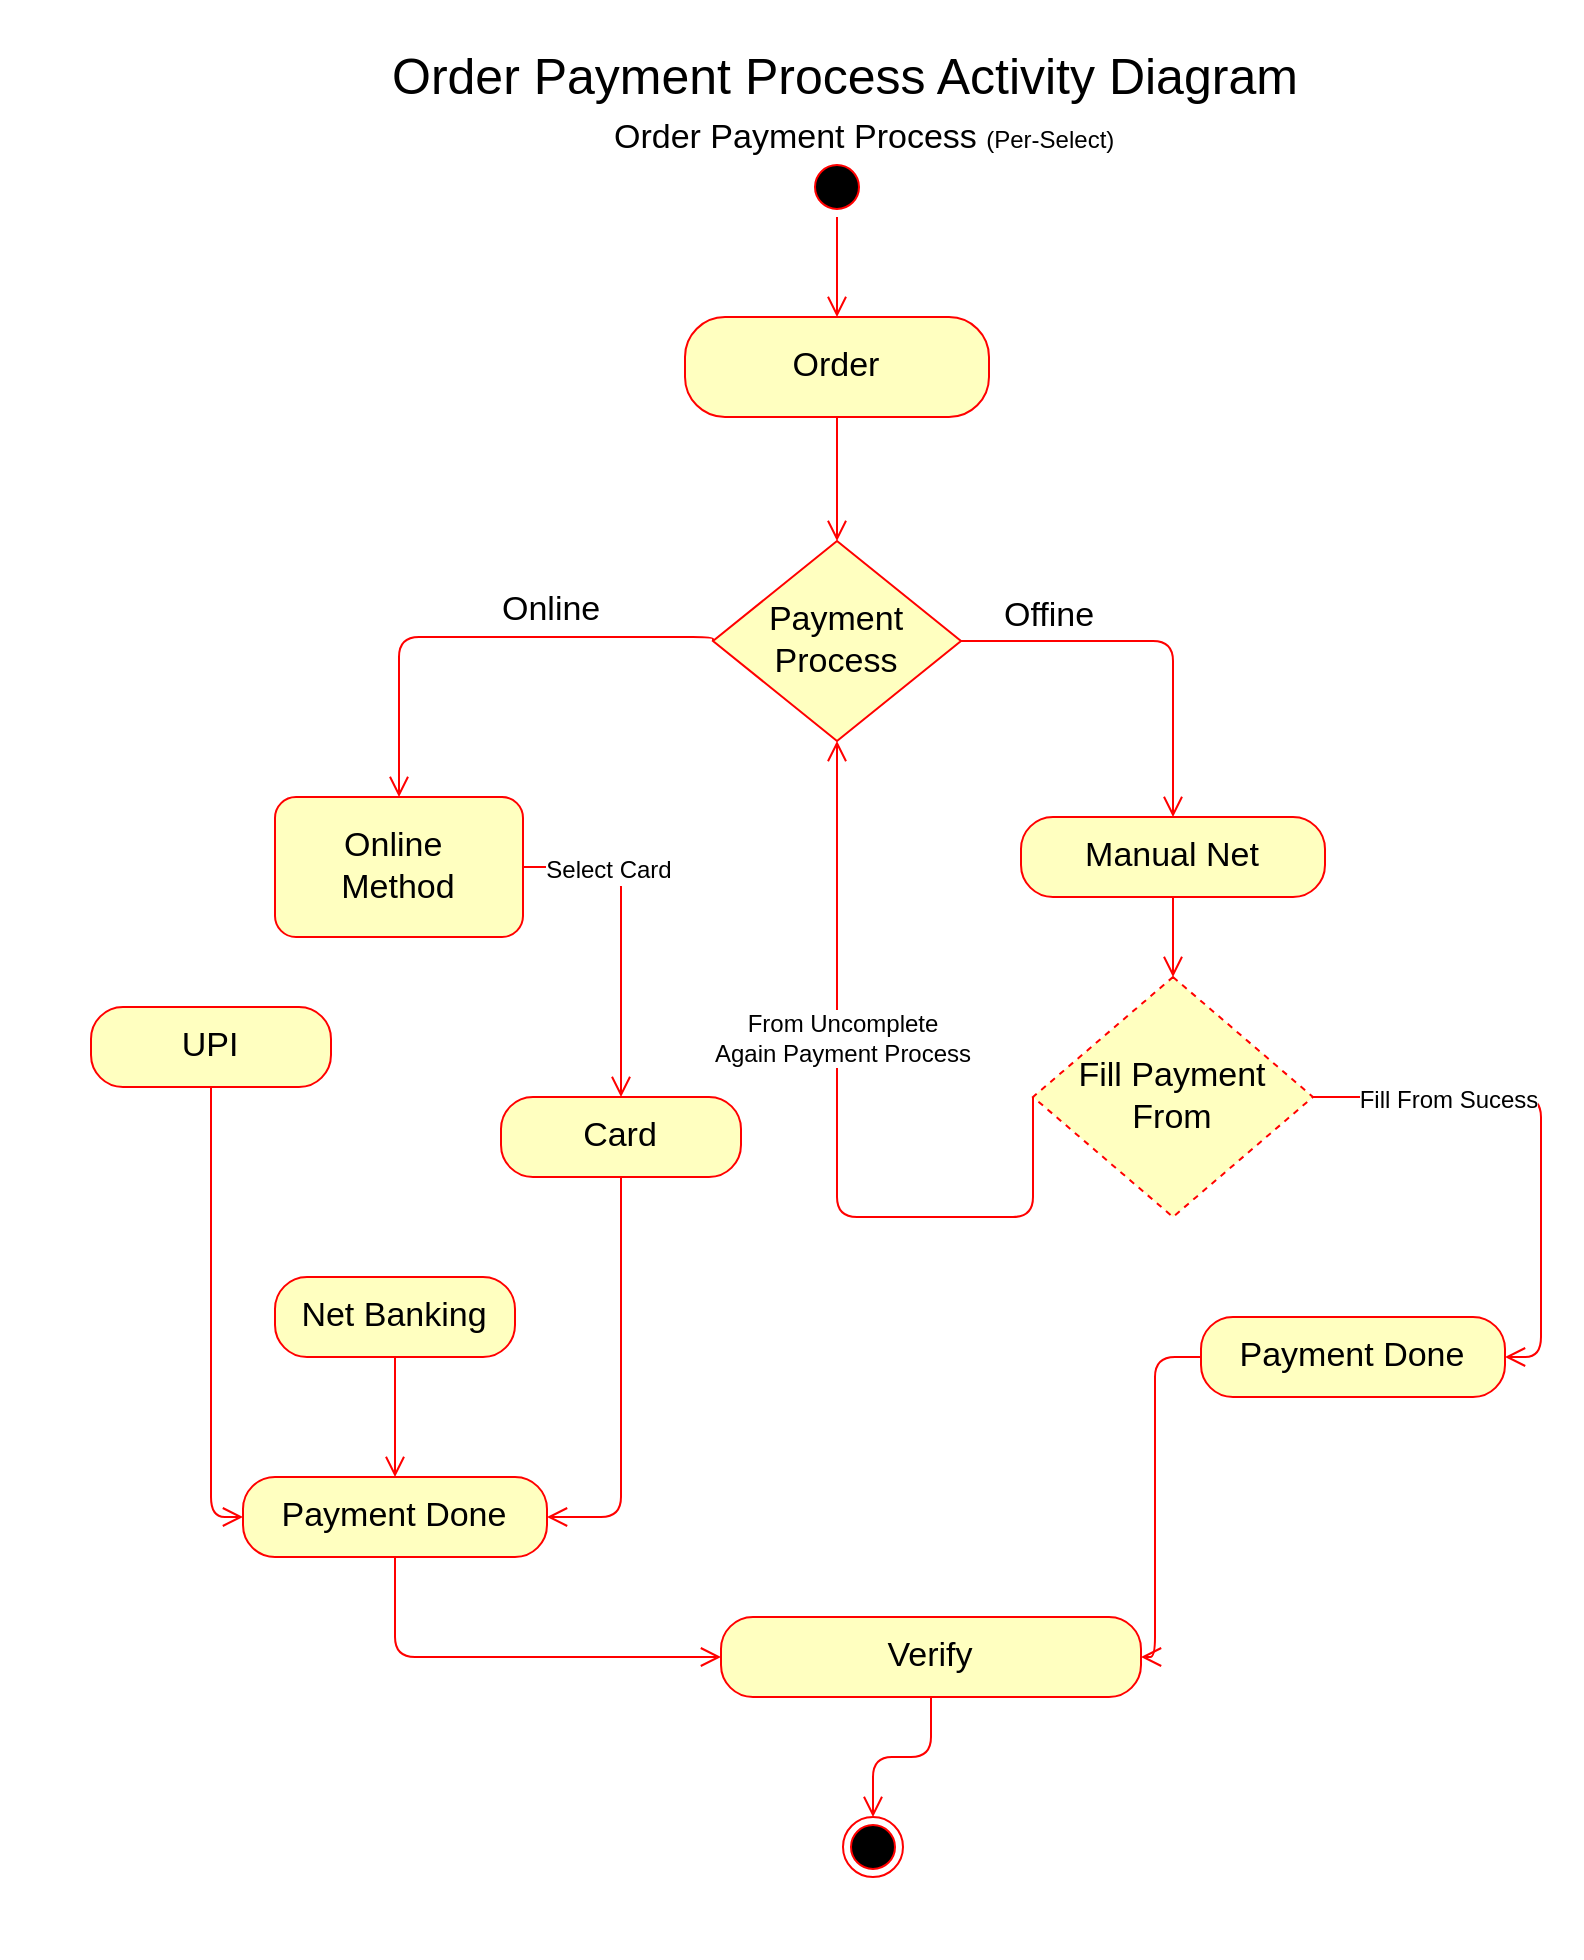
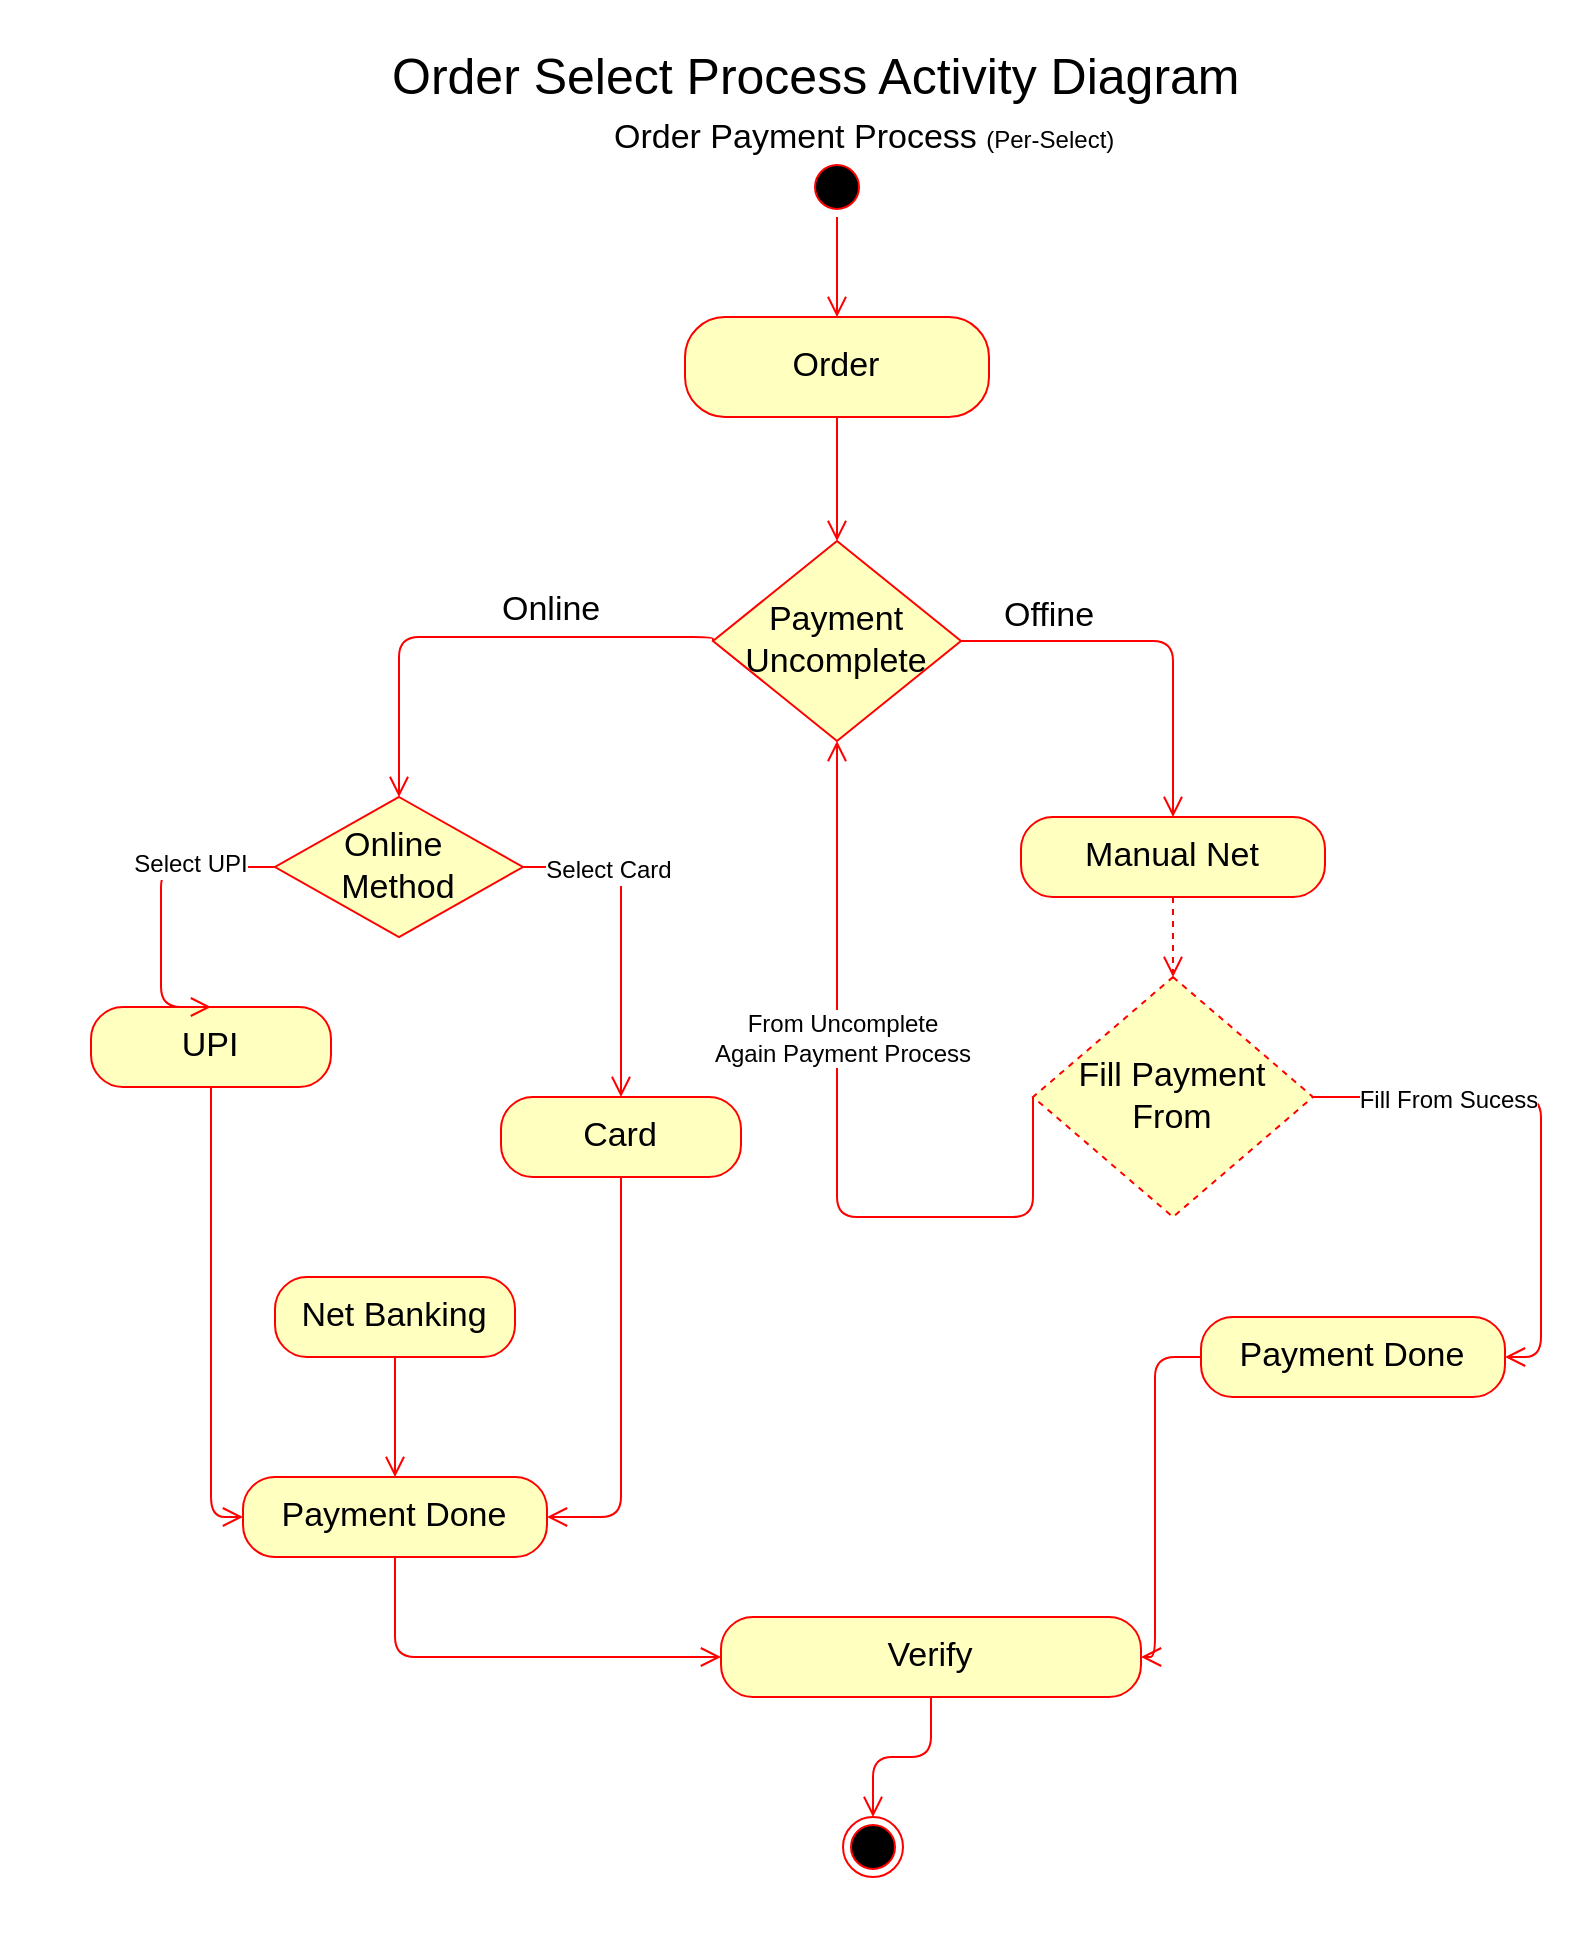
(627, 75) -> (617, 75)
(837, 641) -> (837, 641)
(399, 867) -> (399, 867)
none -> (161, 926)
(1173, 934) -> (1173, 934)
